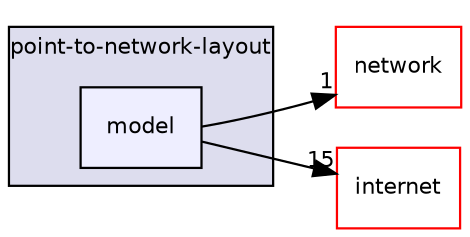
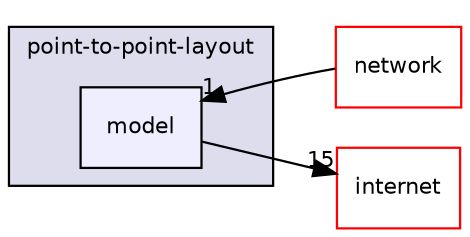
(141, 48) -> (141, 48)
(258, 115) -> (288, 78)
